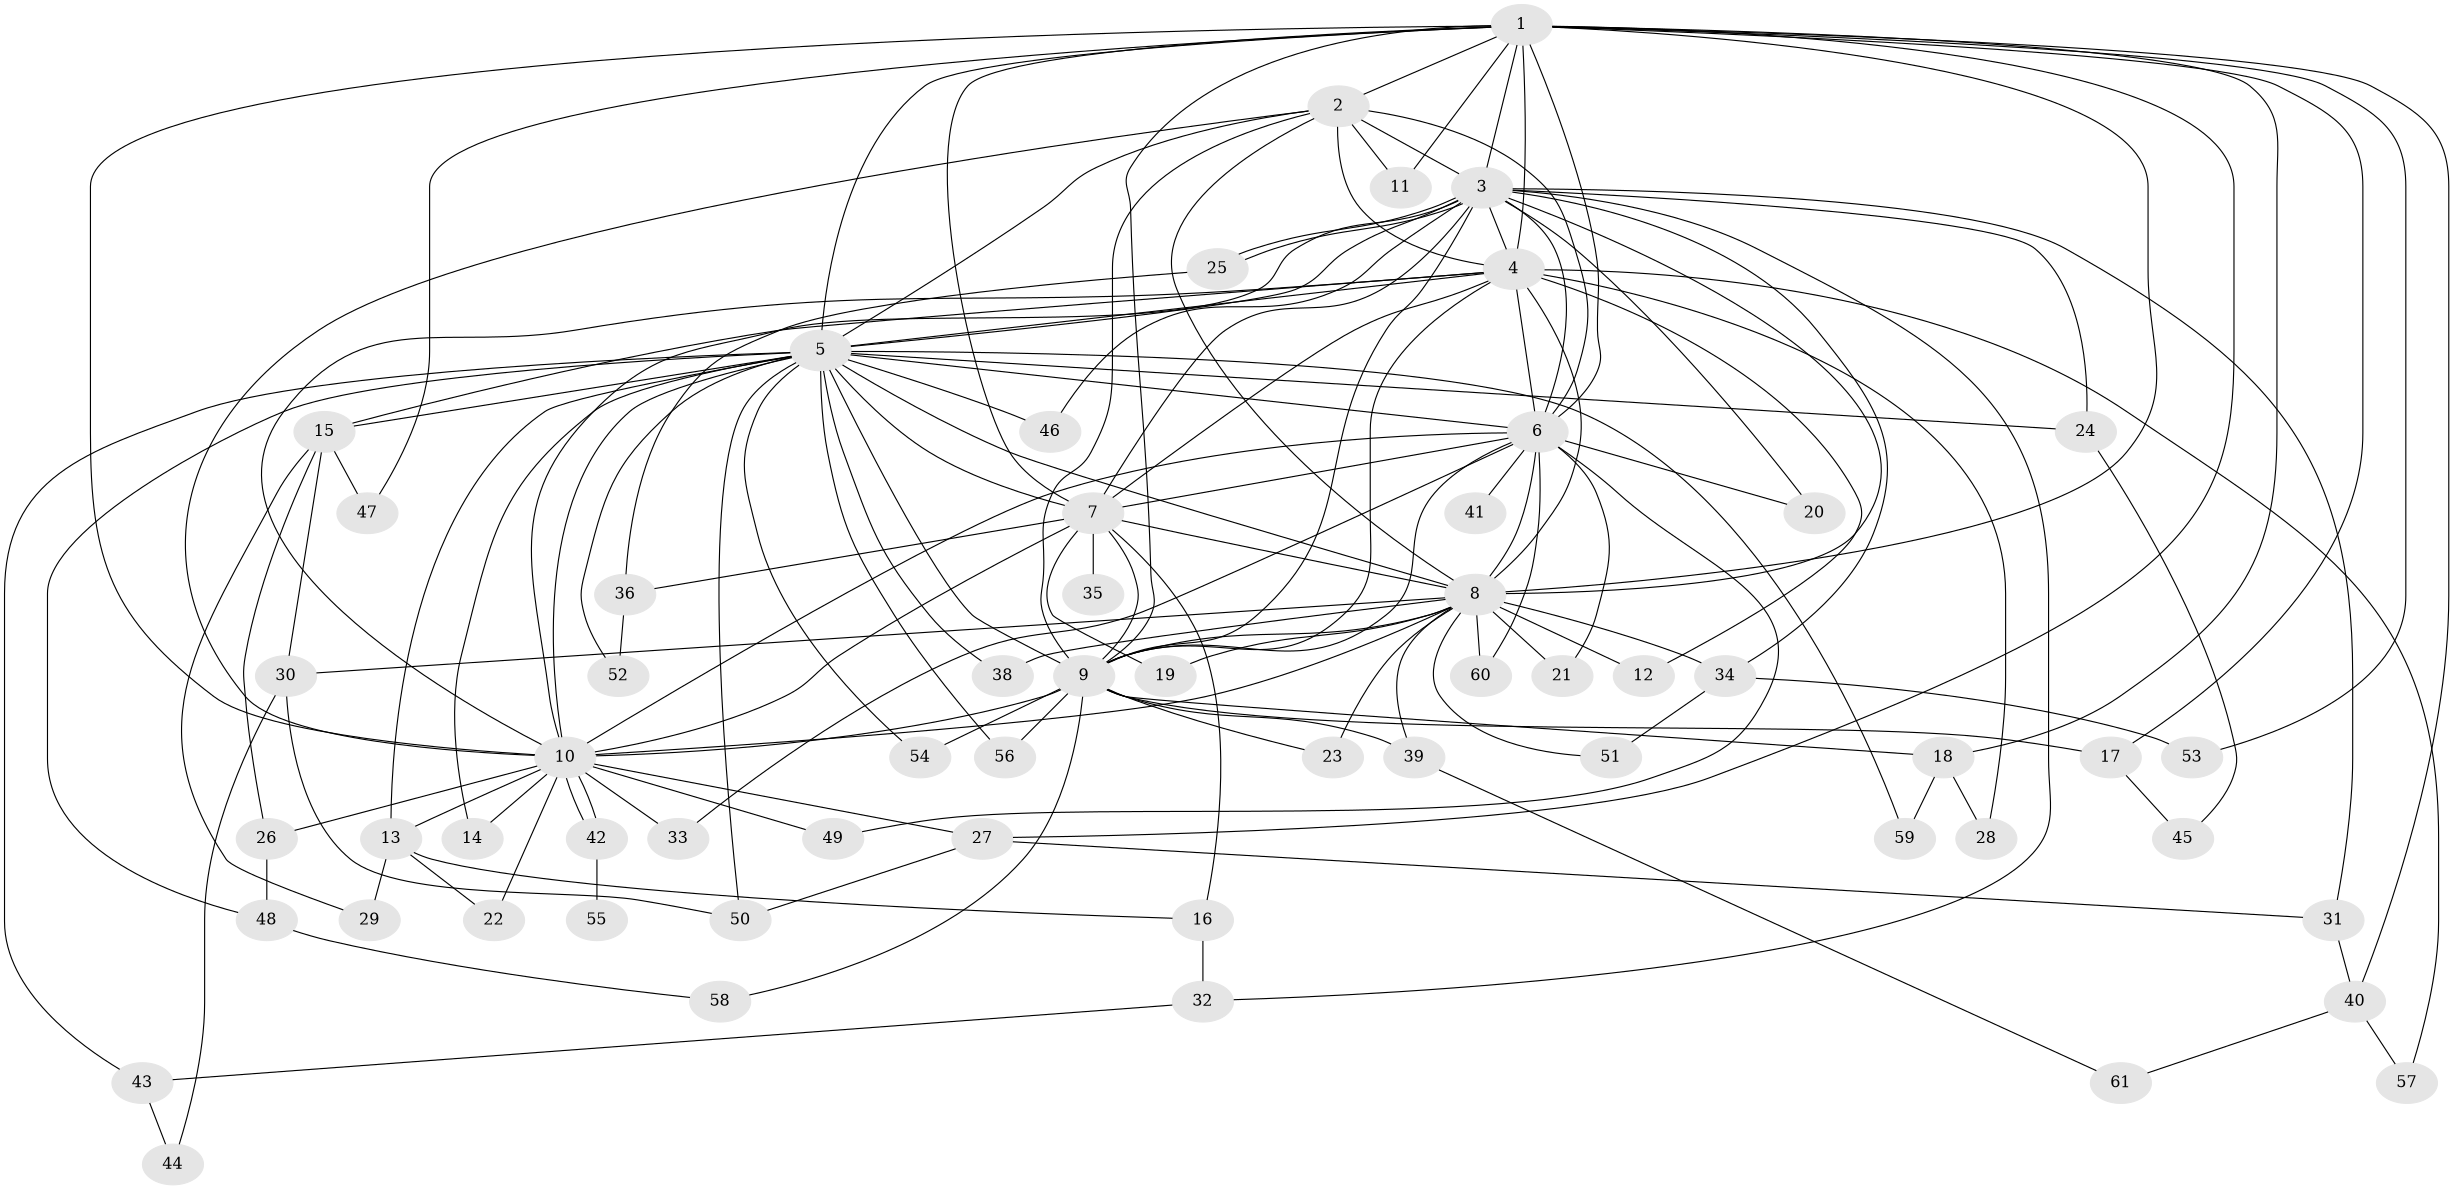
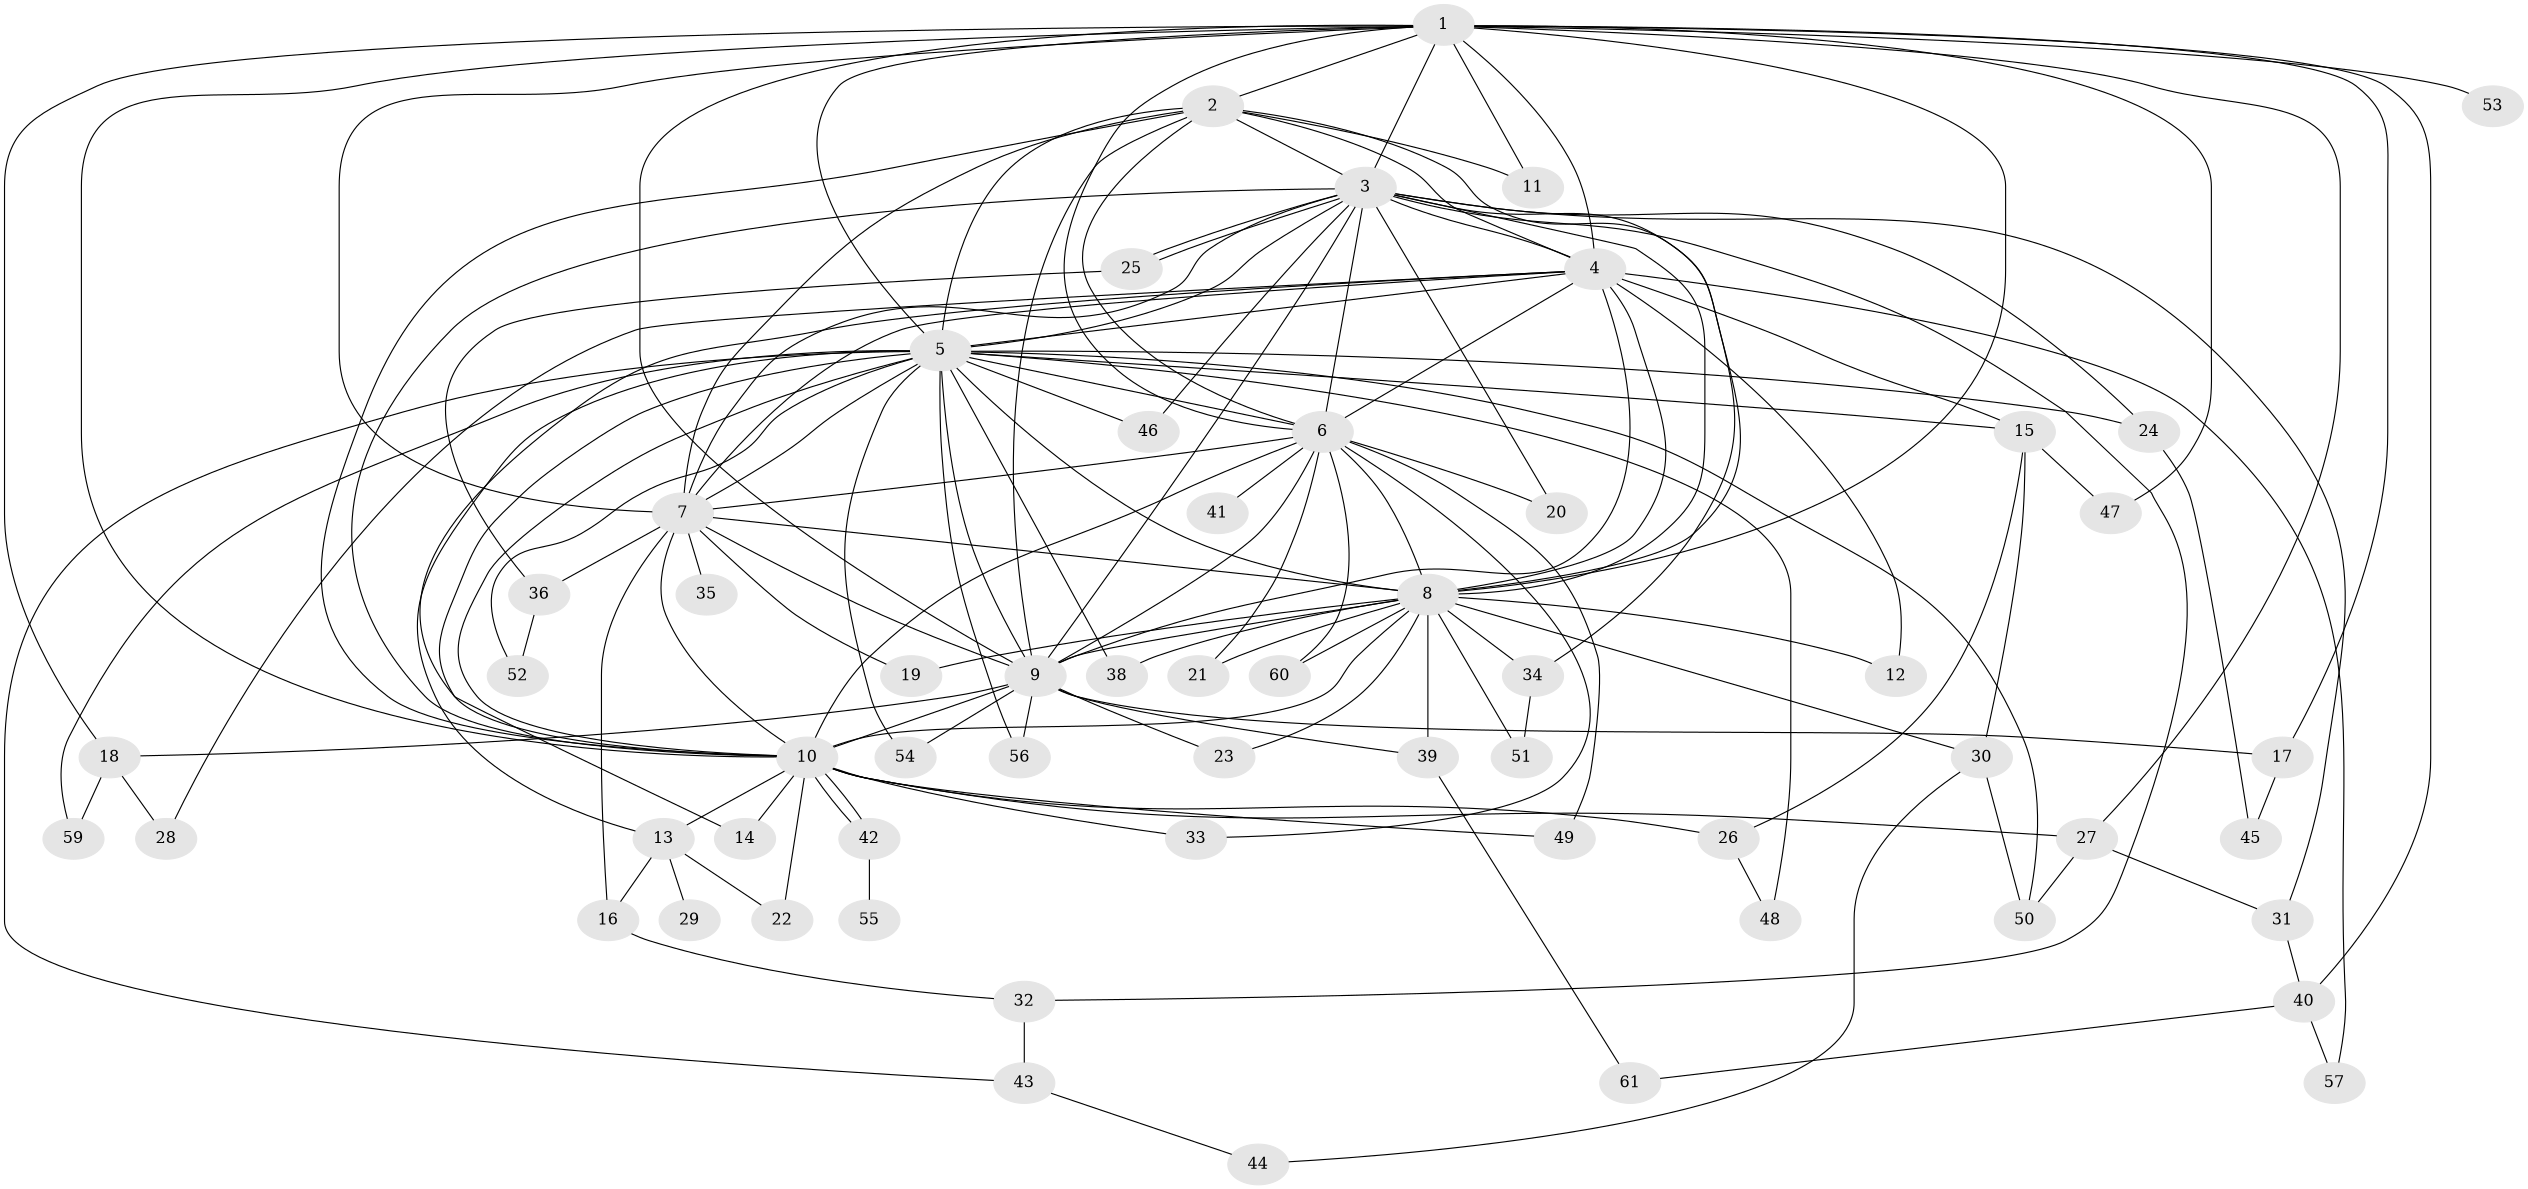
none -> (871, 227)
(1965, 698) -> none
(184, 708) -> none
(720, 1002) -> none
